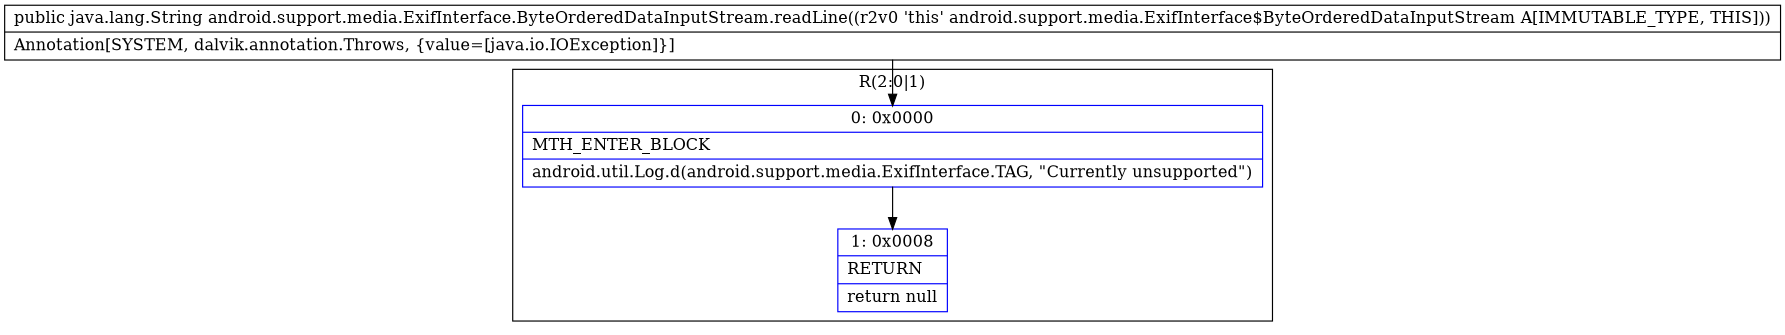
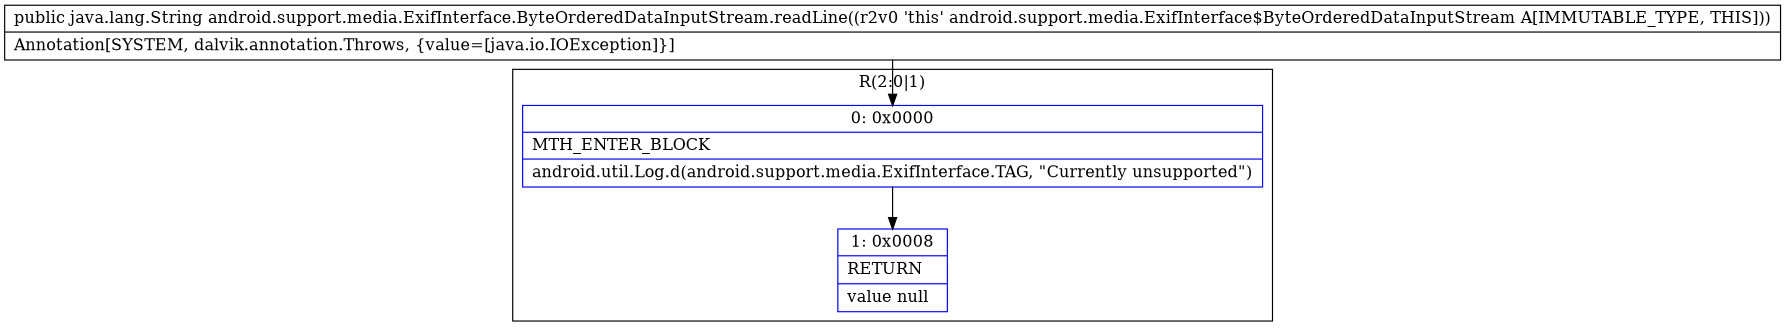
(893, 297) -> (888, 297)
